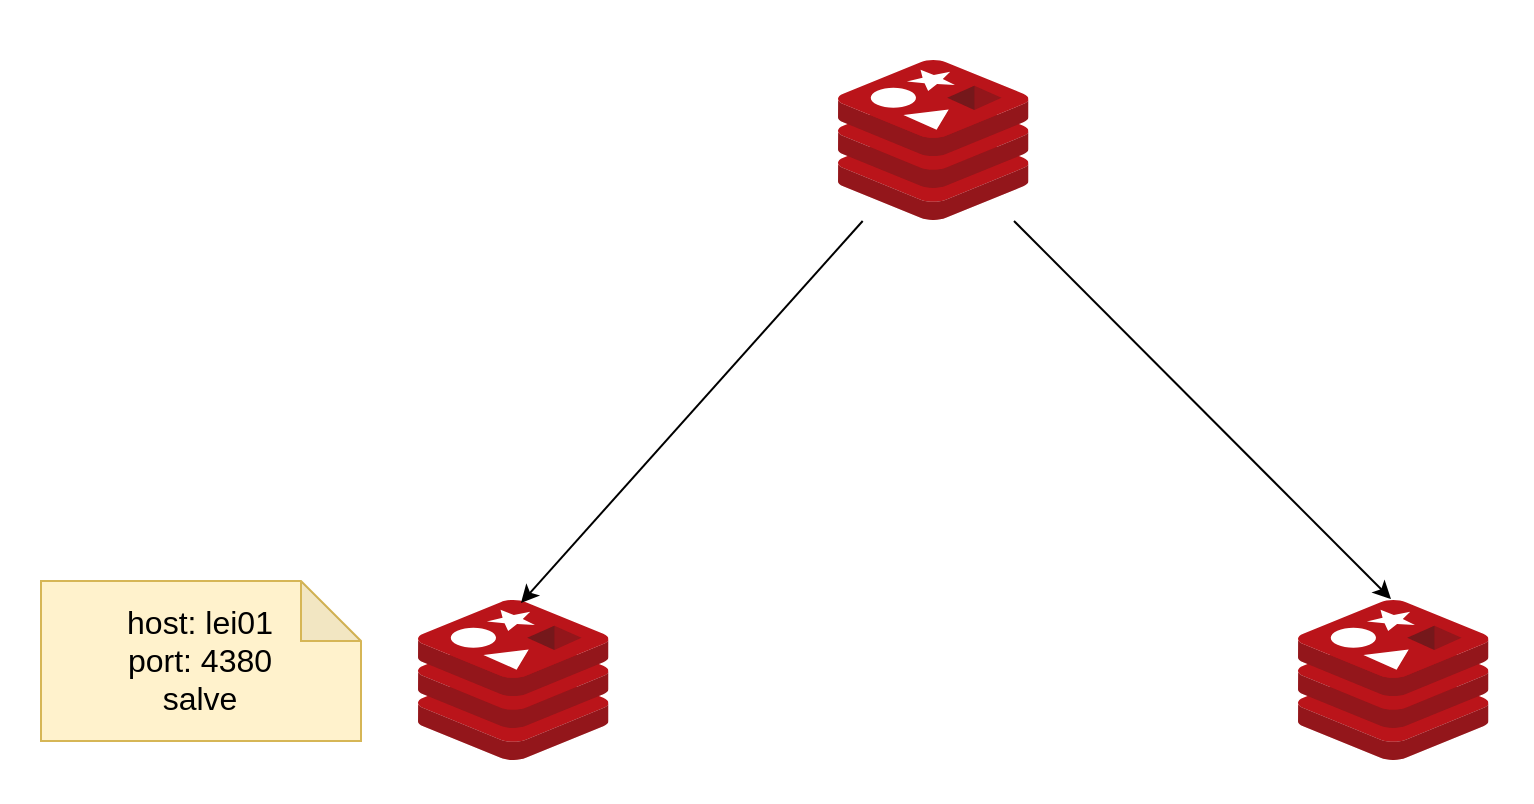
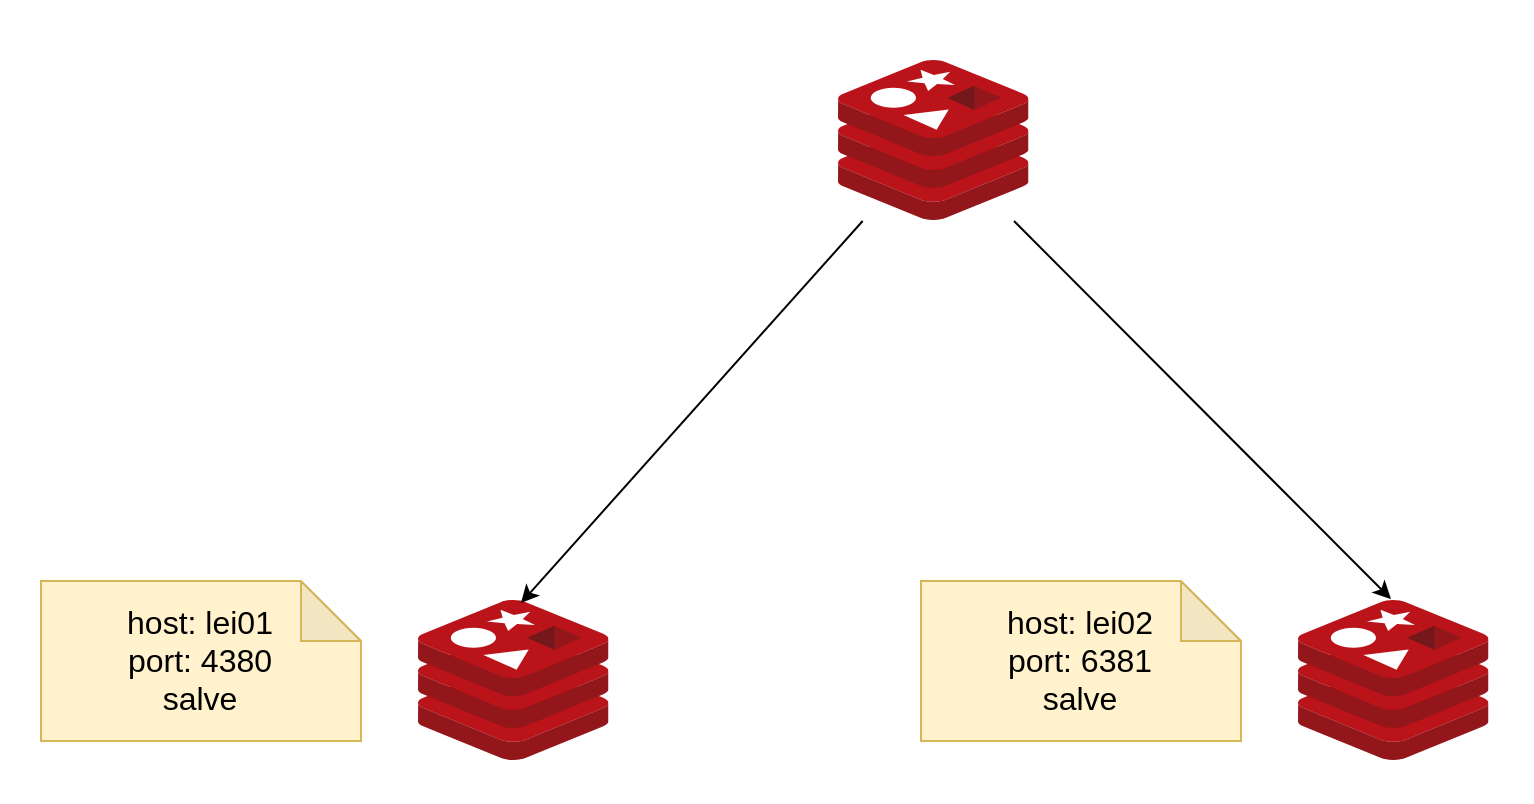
none -> (1081, 661)
